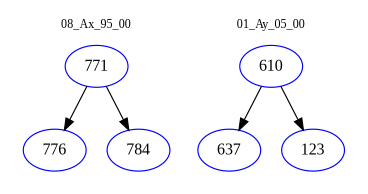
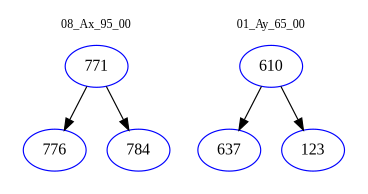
(271, 25) -> (271, 25)
